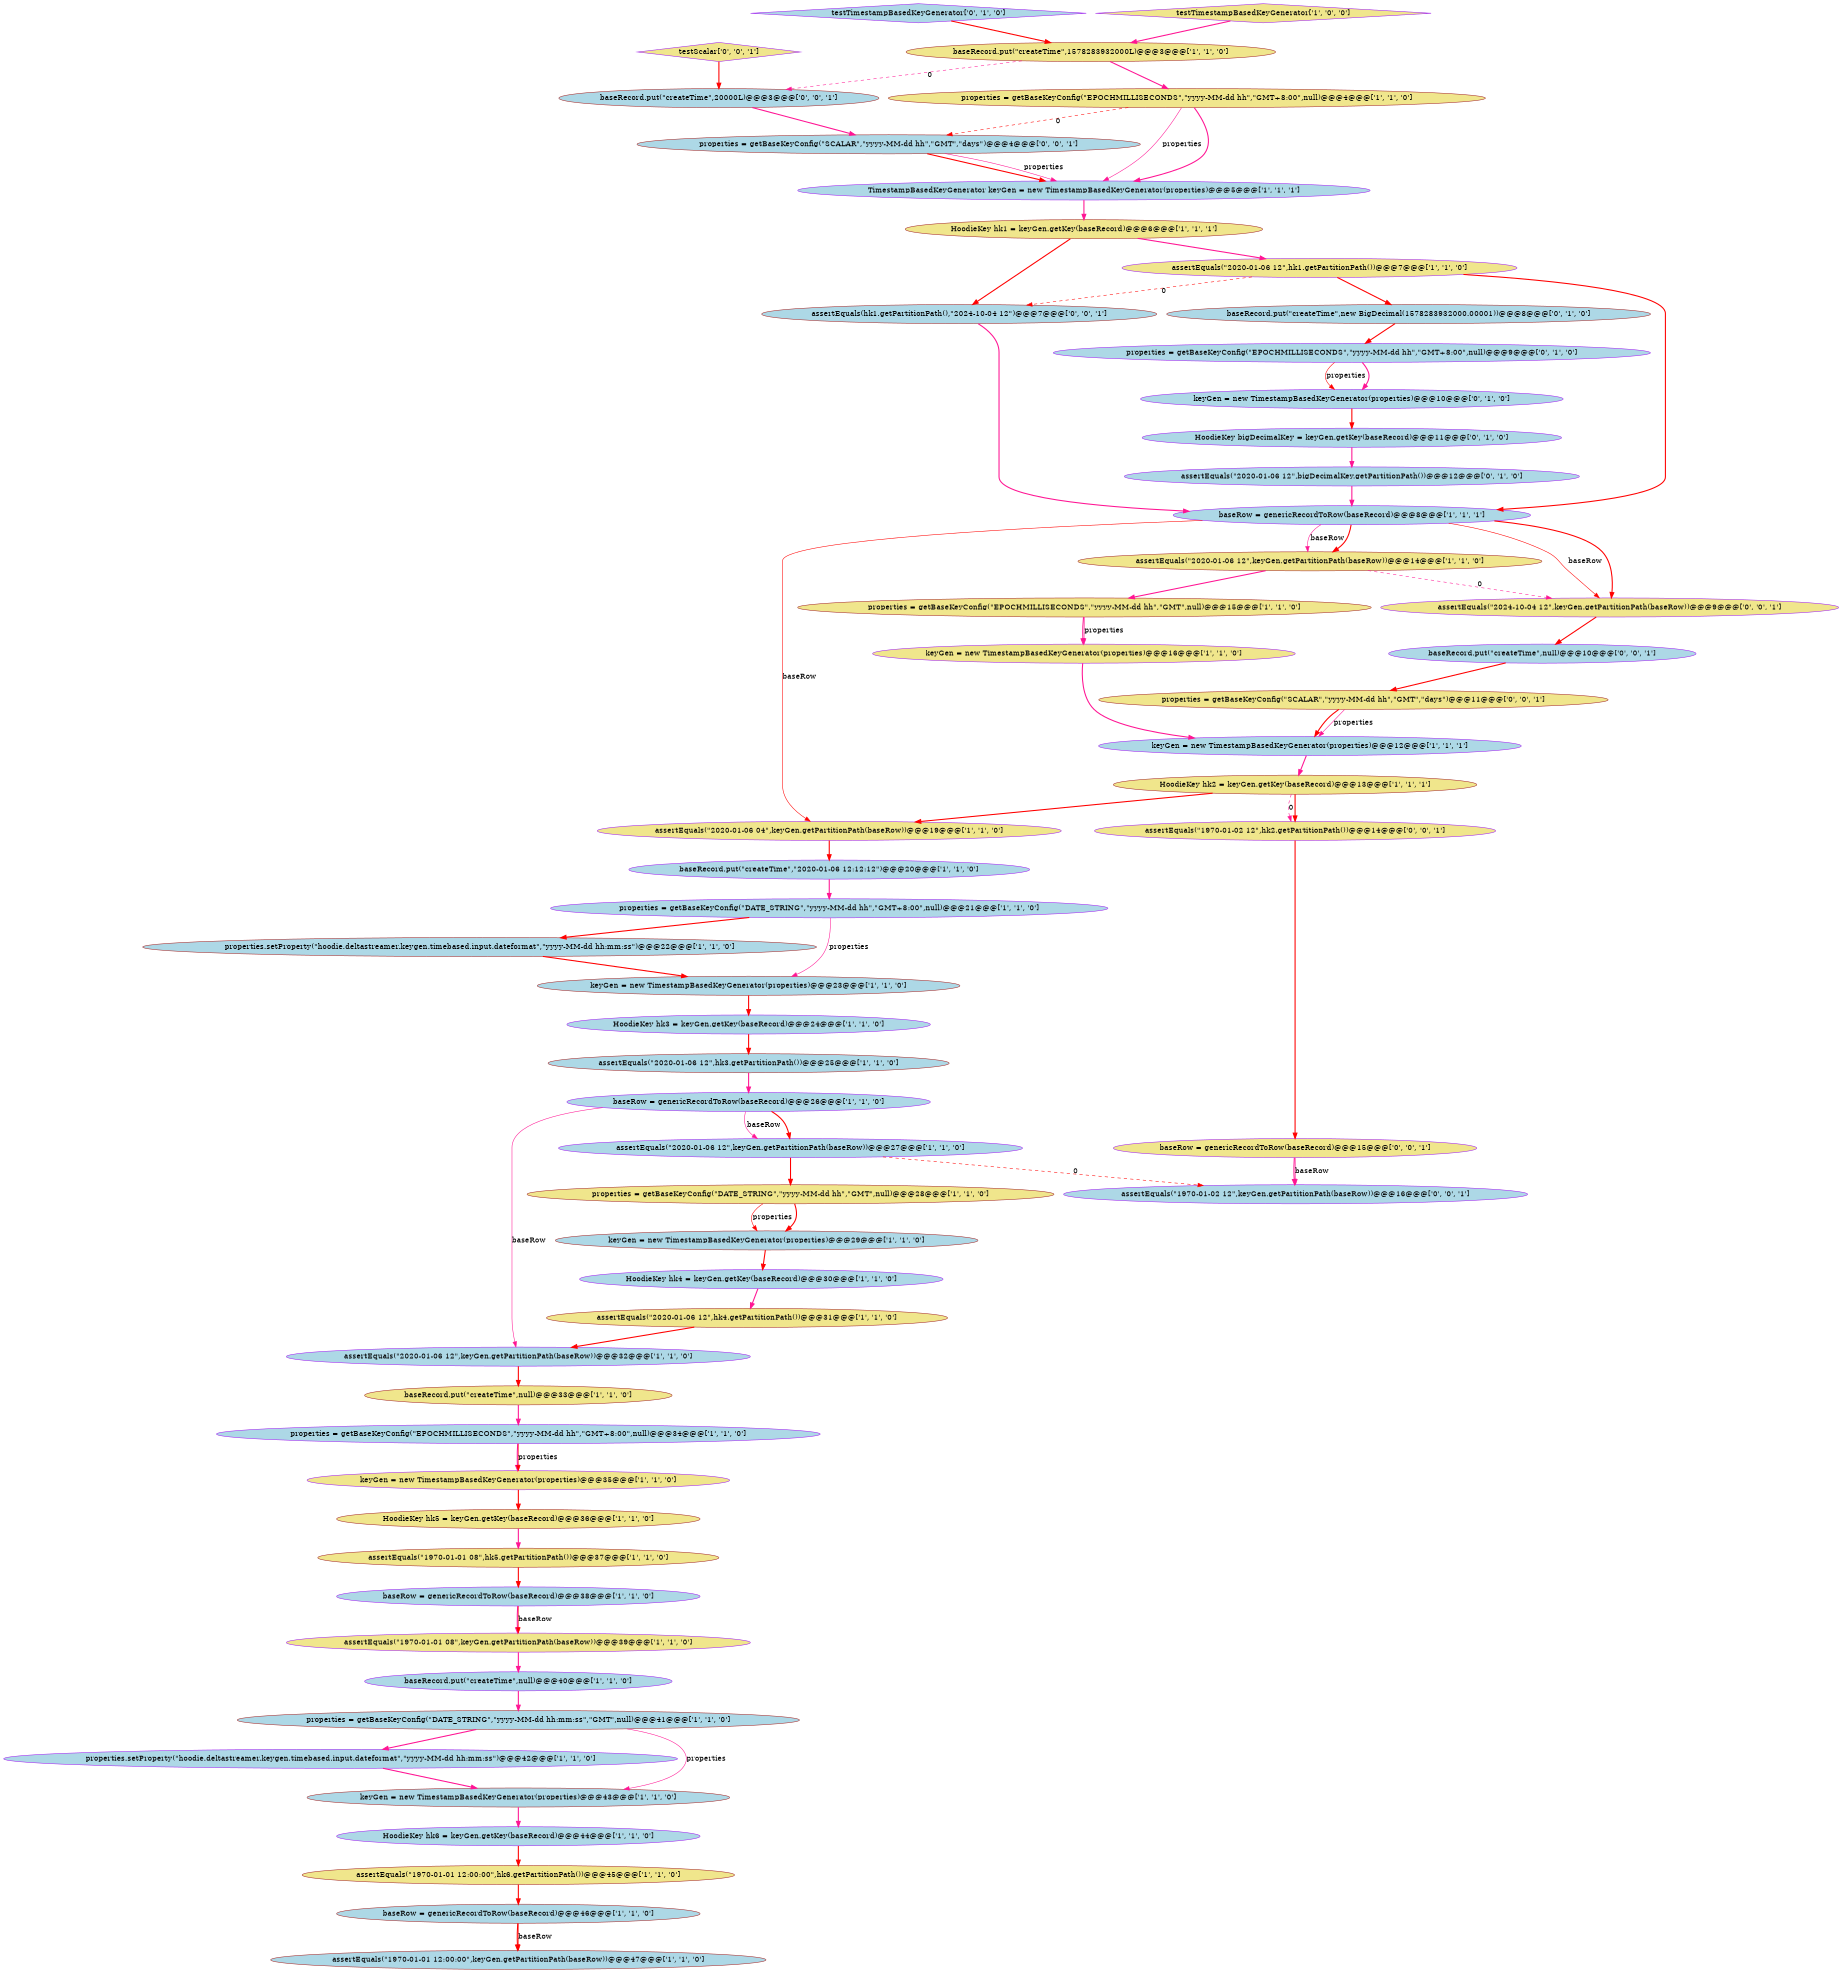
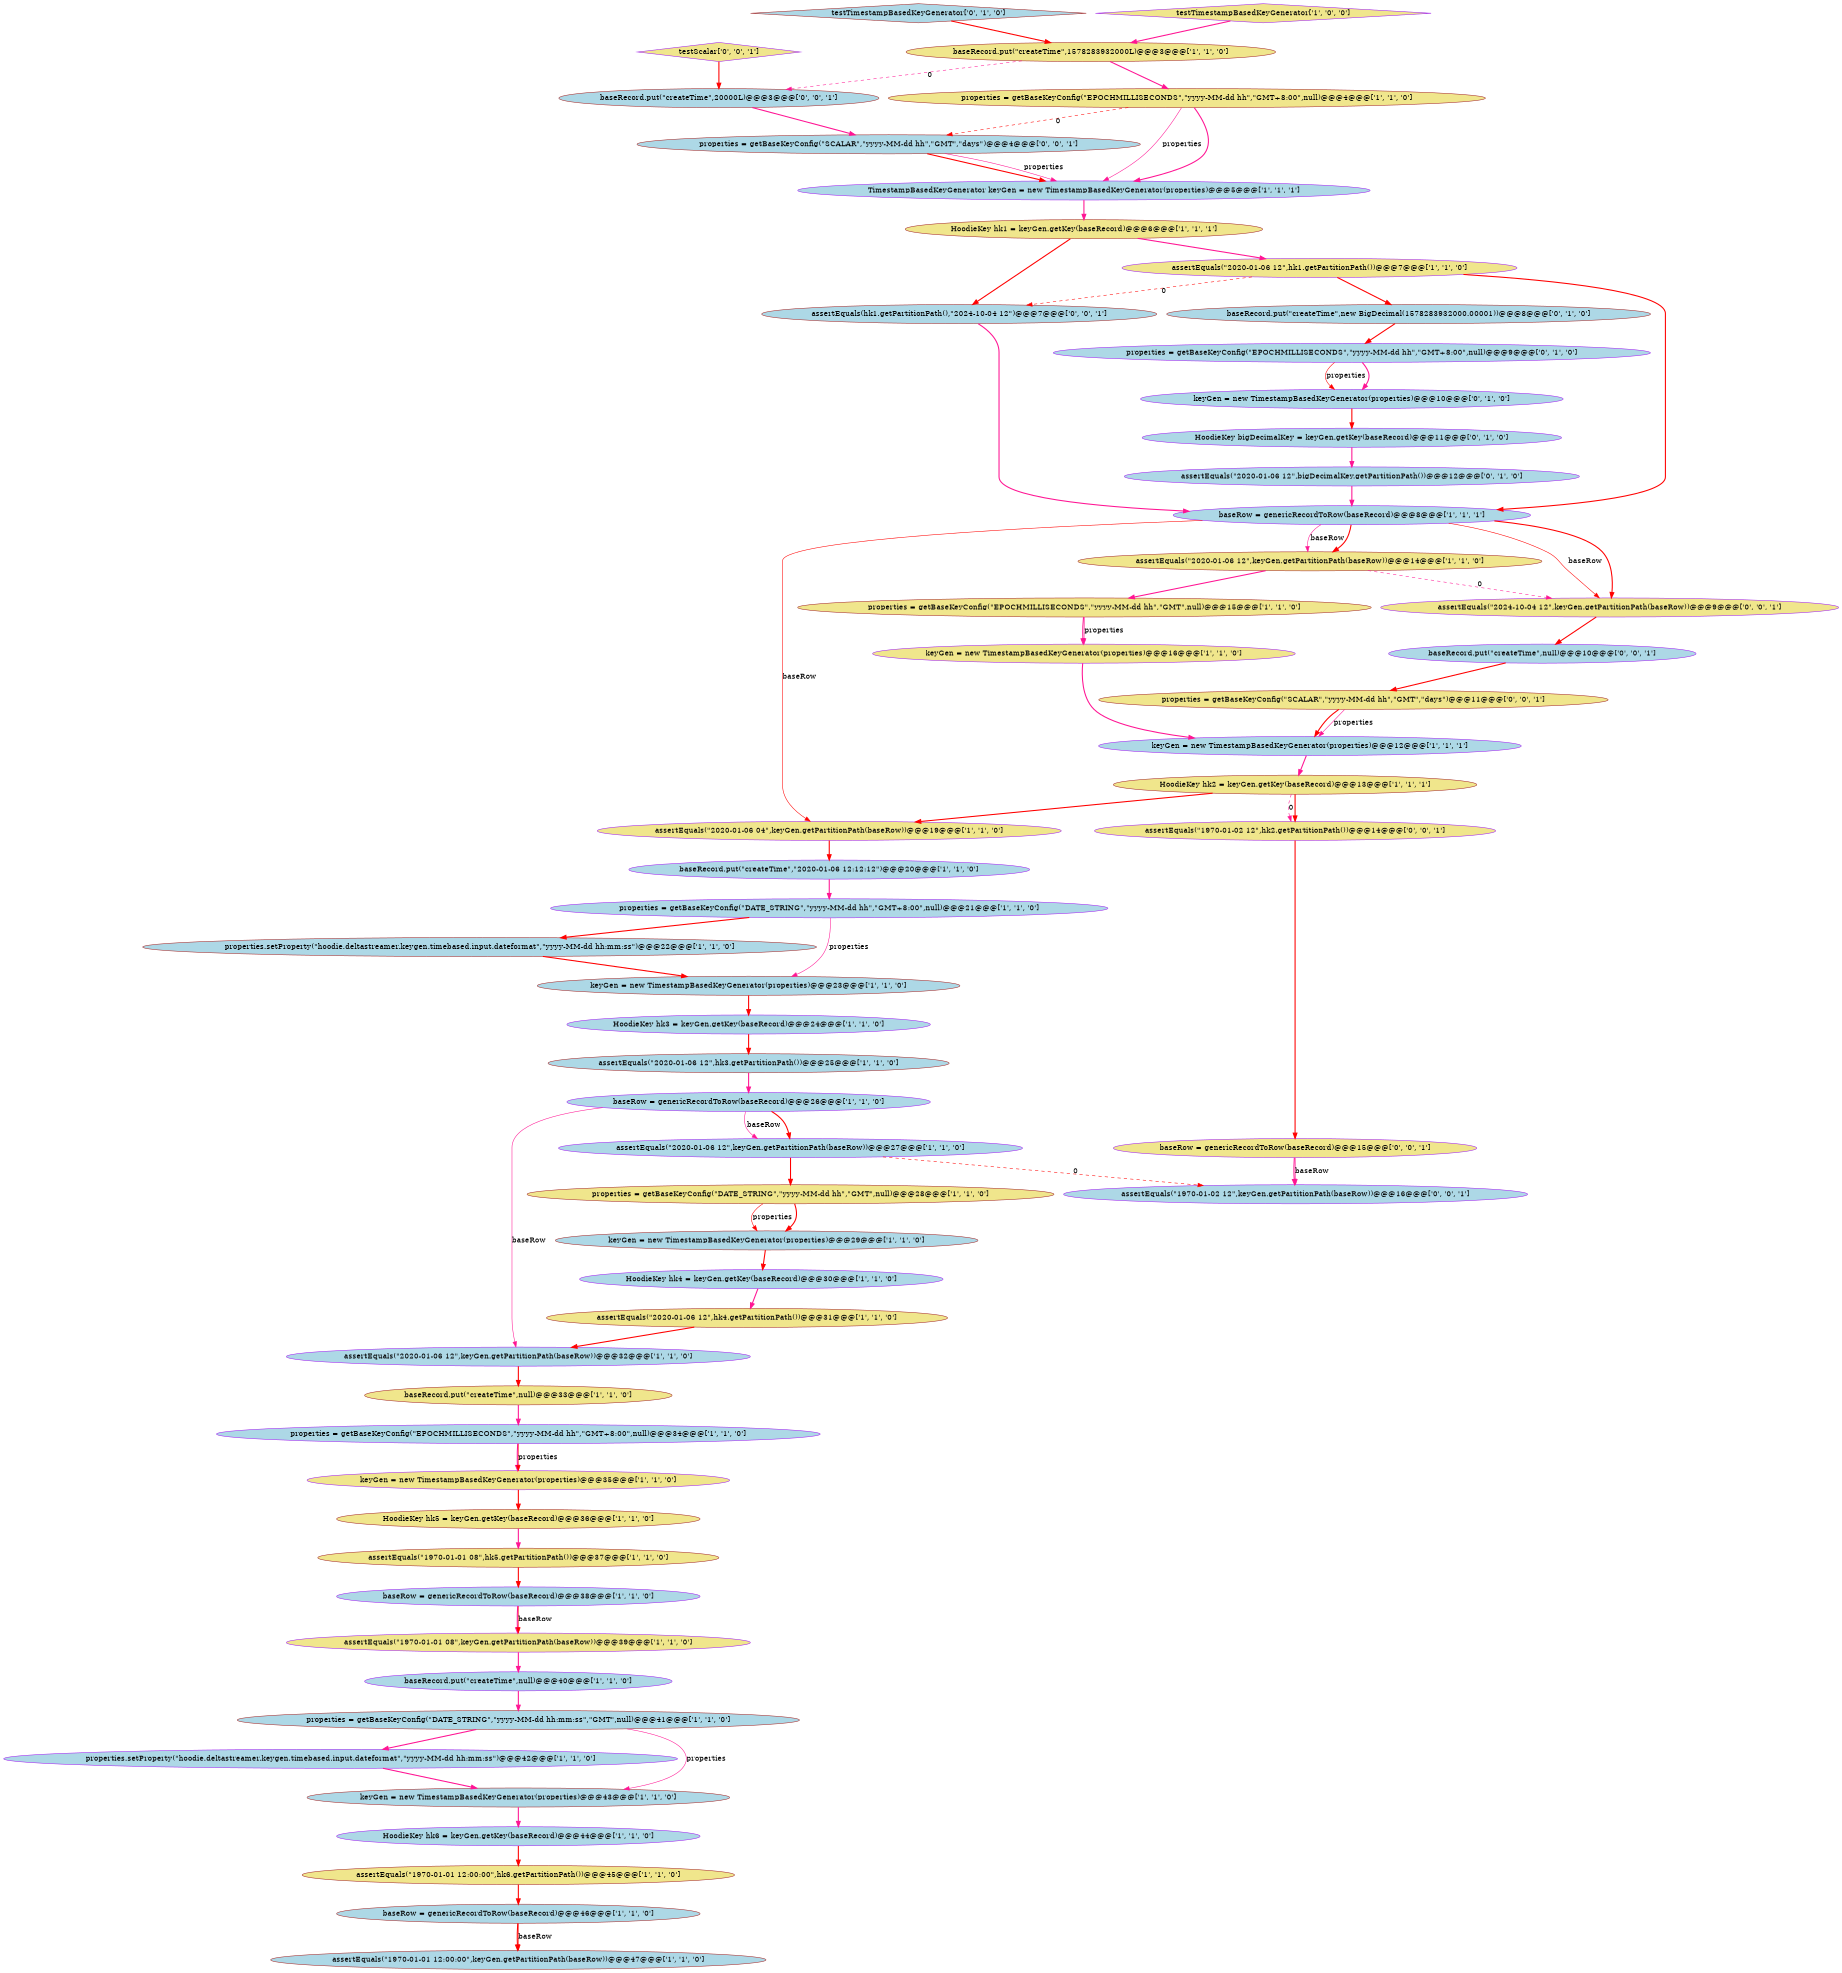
(918, 13) -> (918, 13)
